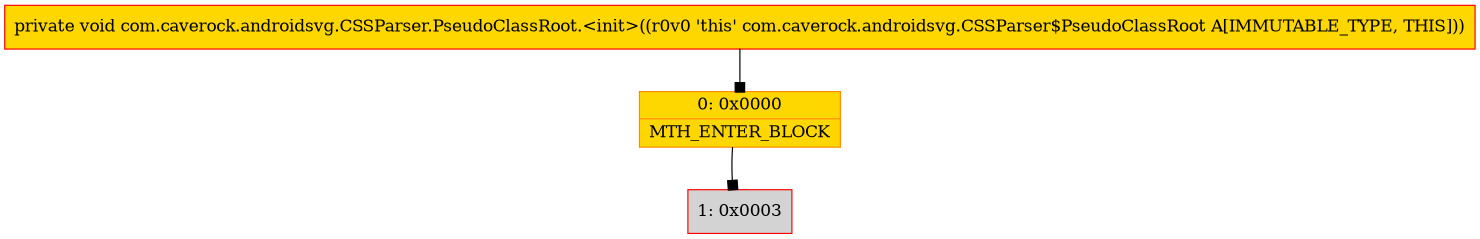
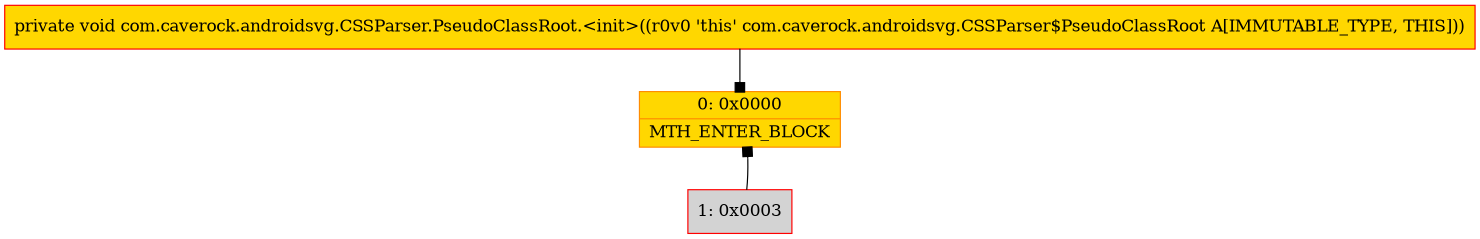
(732, 163) -> (748, 174)
